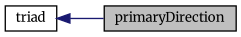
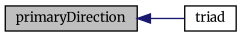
(87, 18) -> (168, 18)
